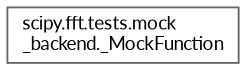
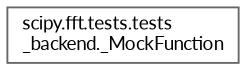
(123, 35) -> (123, 35)
